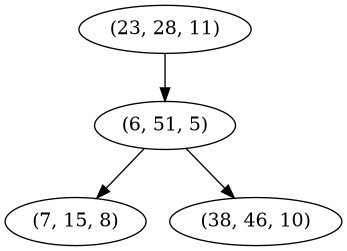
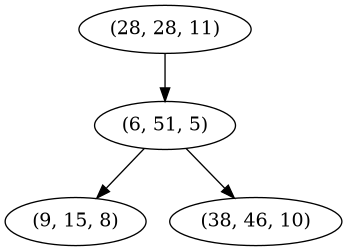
(165, 29) -> (165, 29)
(76, 222) -> (76, 222)
